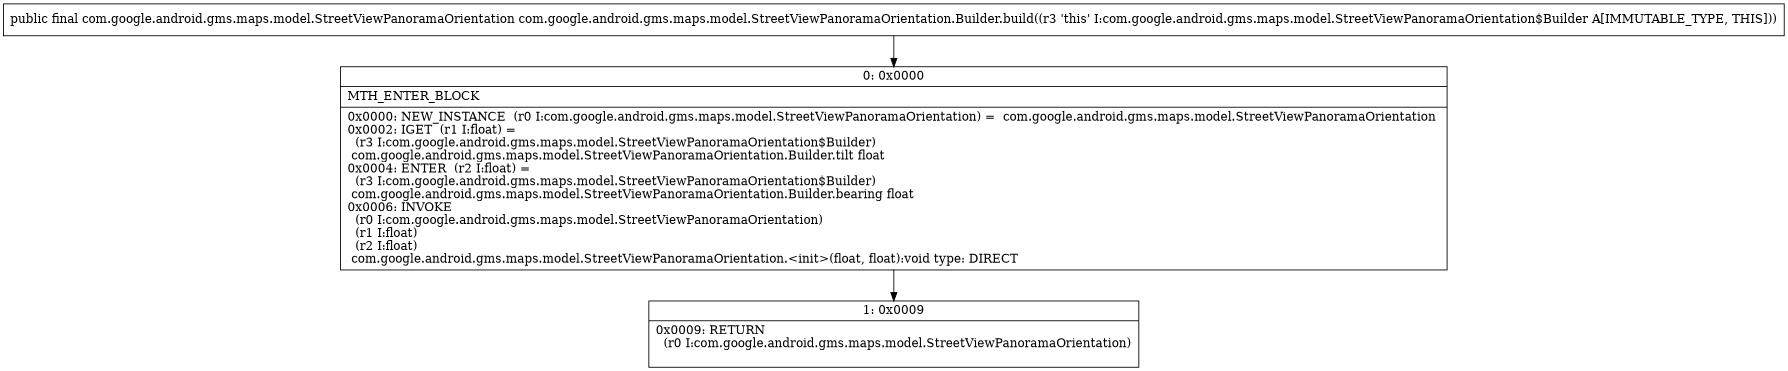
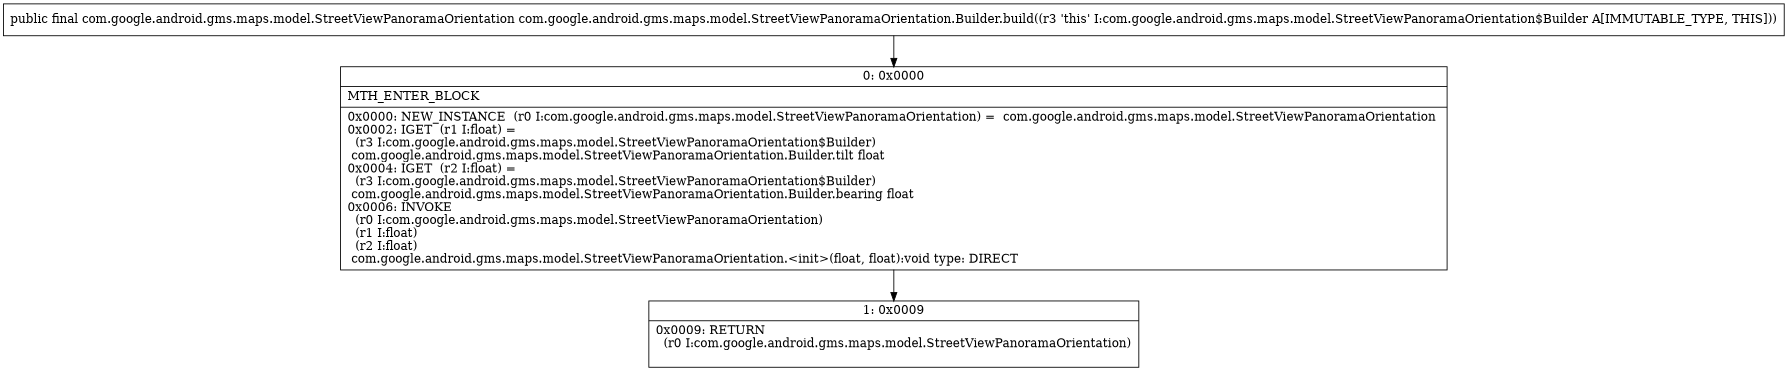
(441, 169) -> (434, 169)
